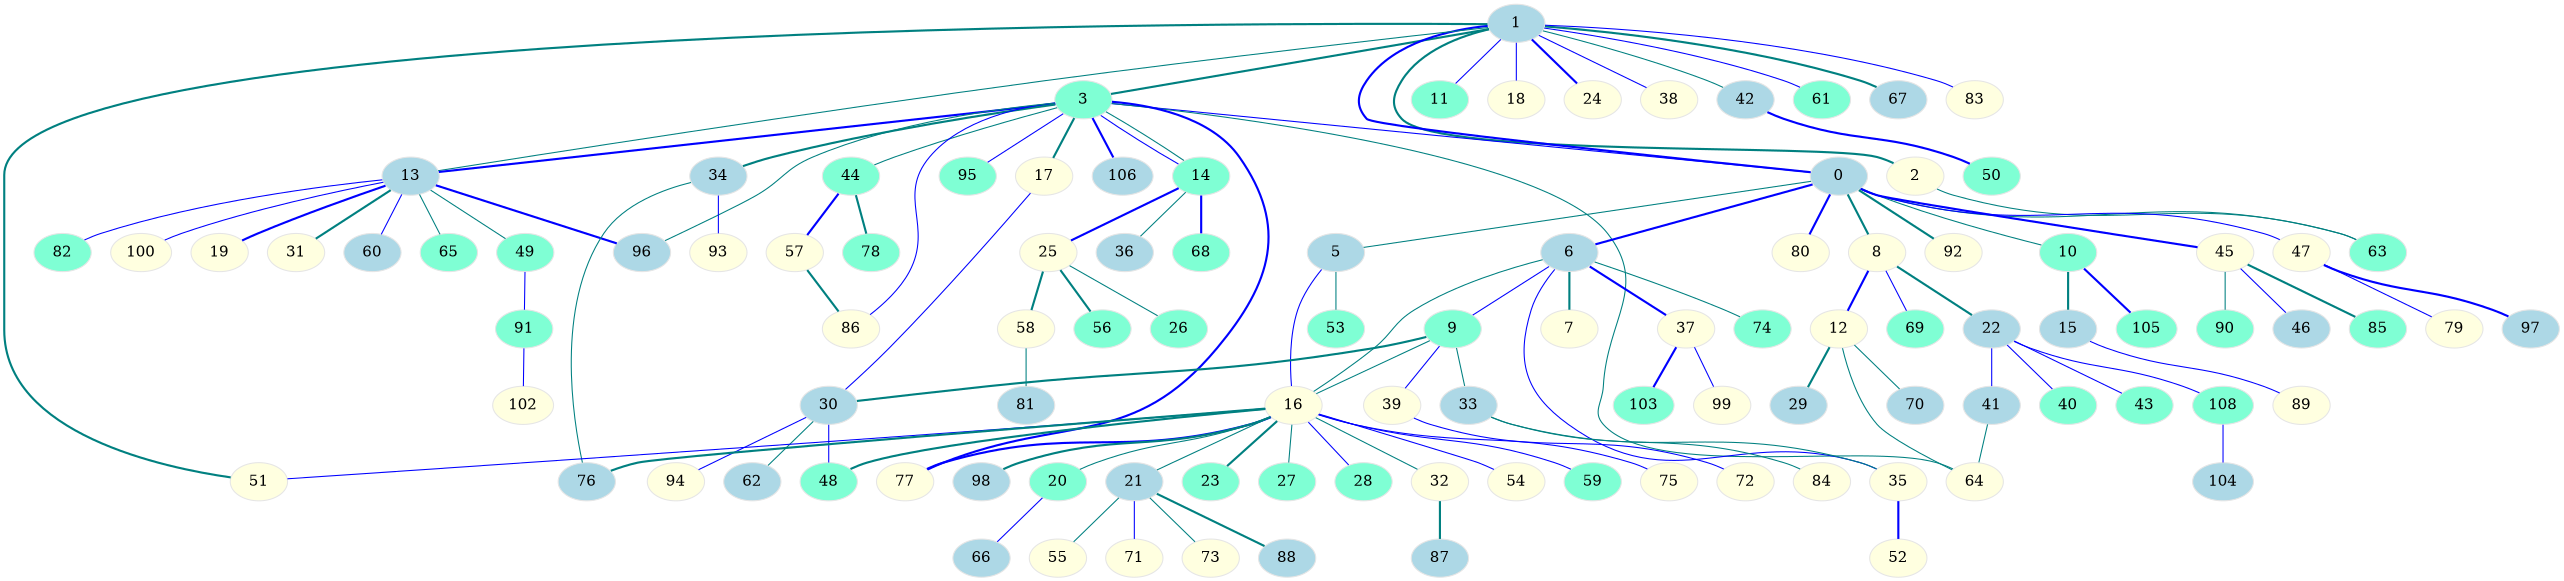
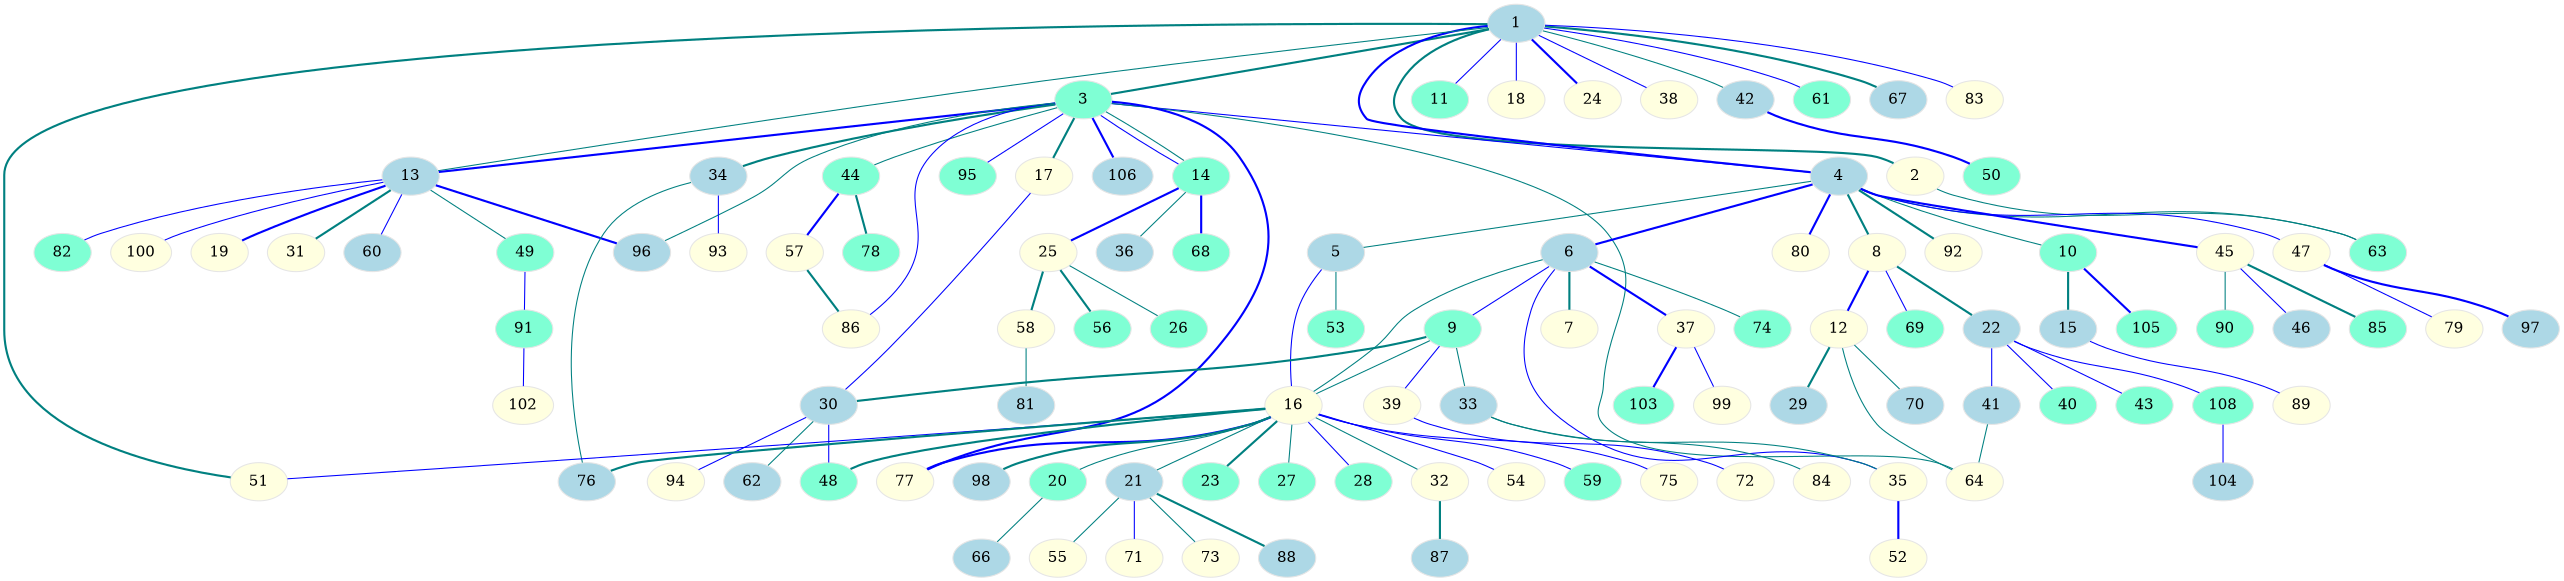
(1839, 176) -> (1839, 176)
(449, 253) -> none
(1020, 520) -> (1020, 520)
